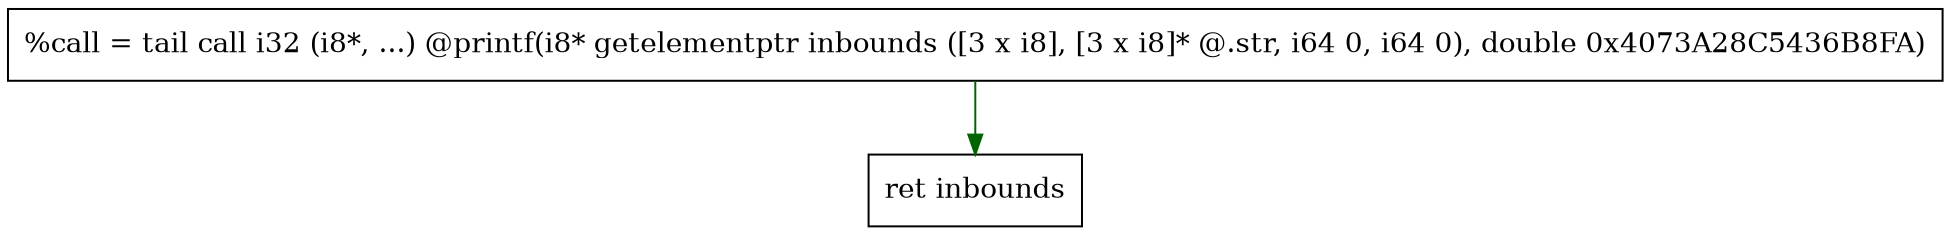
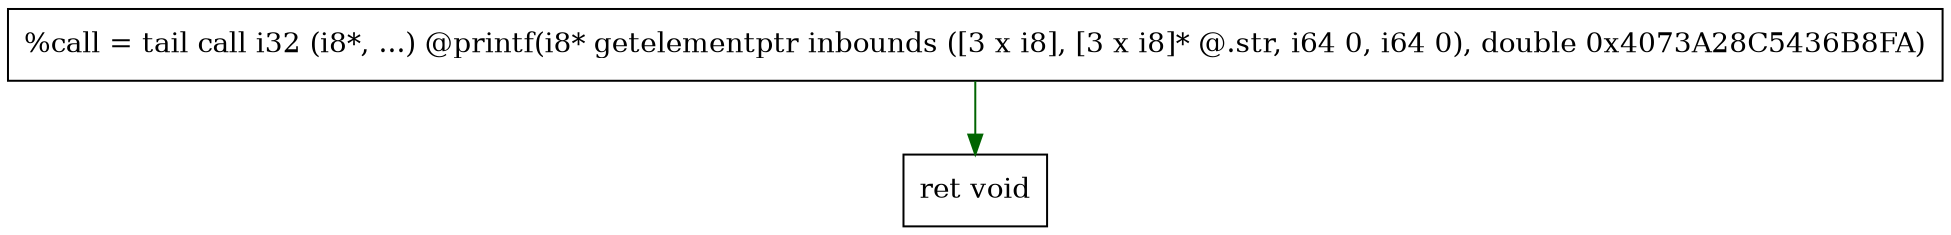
(975, 190) -> (975, 190)
